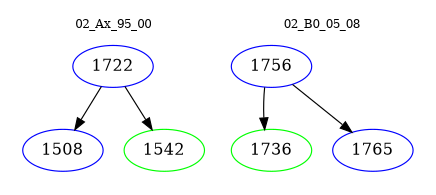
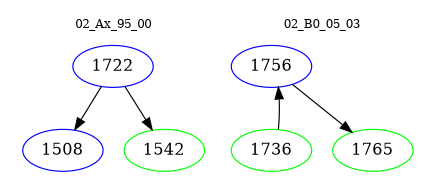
(322, 25) -> (322, 25)
(264, 103) -> (279, 114)
(373, 150) -> (373, 150)
